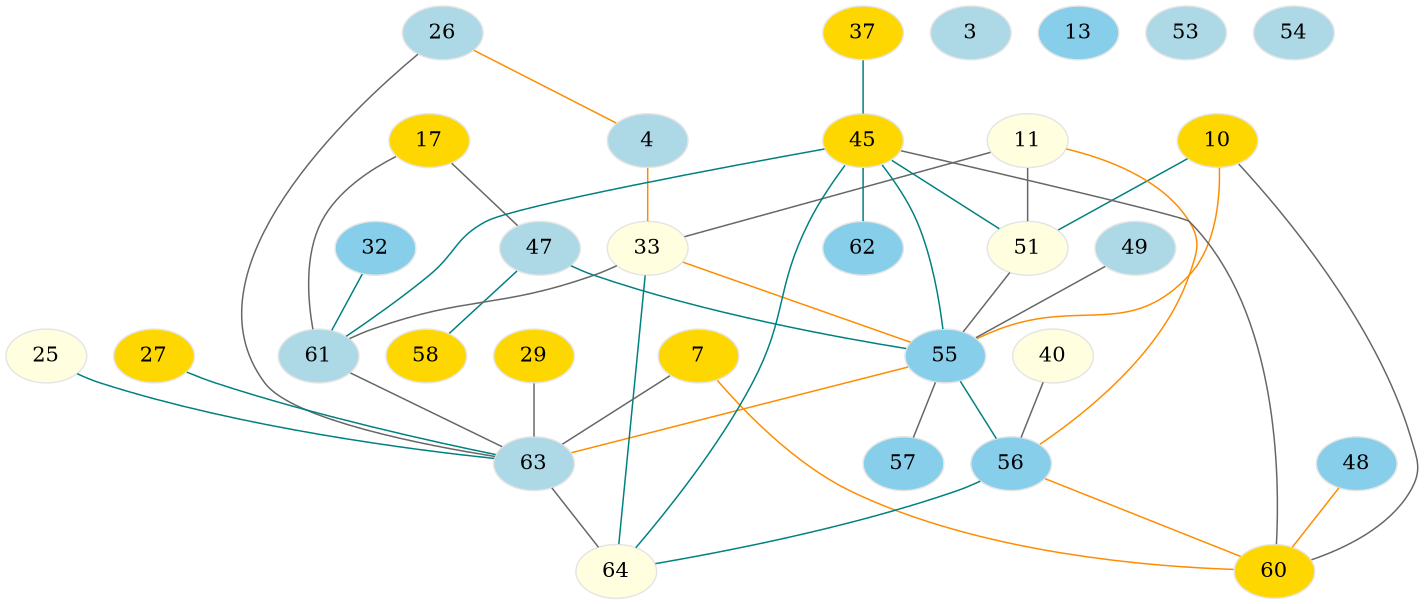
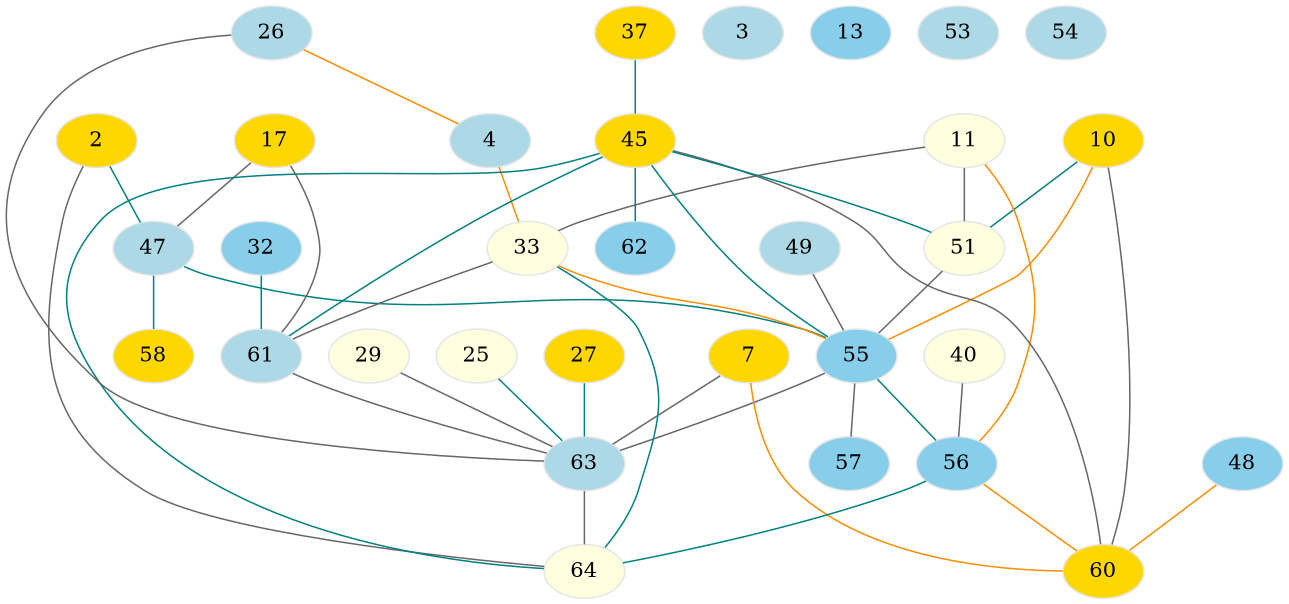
none -> (97, 141)
(534, 356) -> (369, 356)
(757, 406) -> (723, 414)
